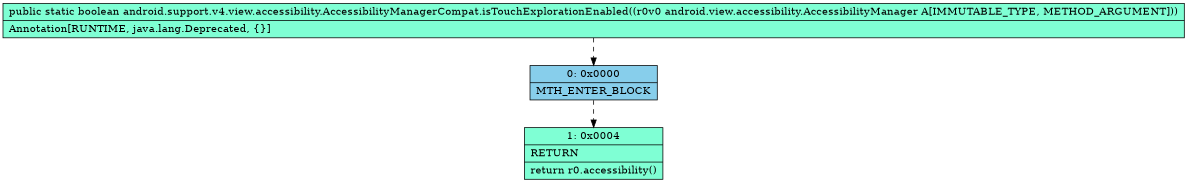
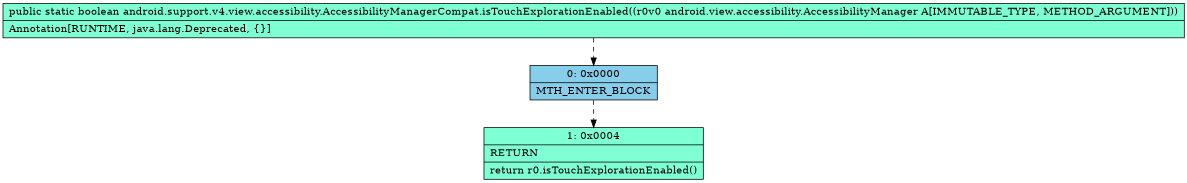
(594, 170) -> (594, 170)
